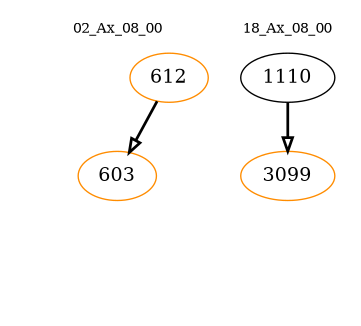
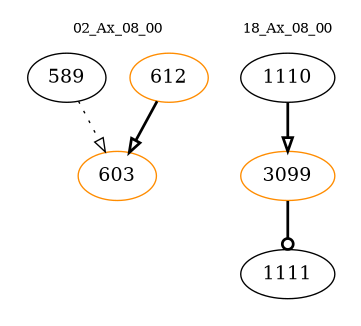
none -> (67, 78)
none -> (288, 274)
